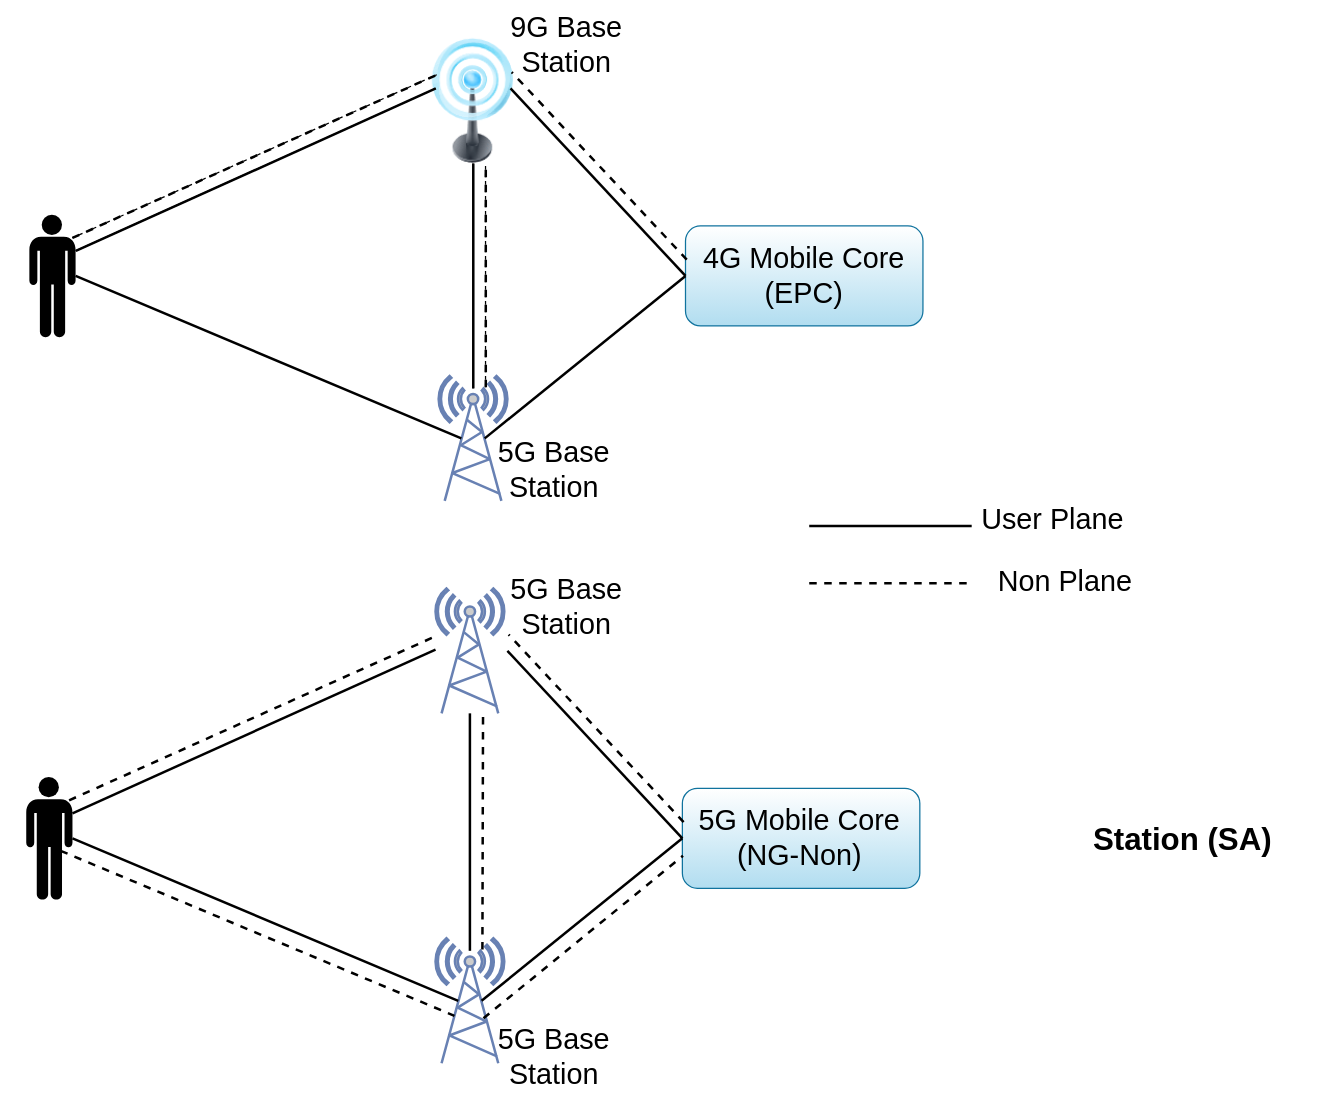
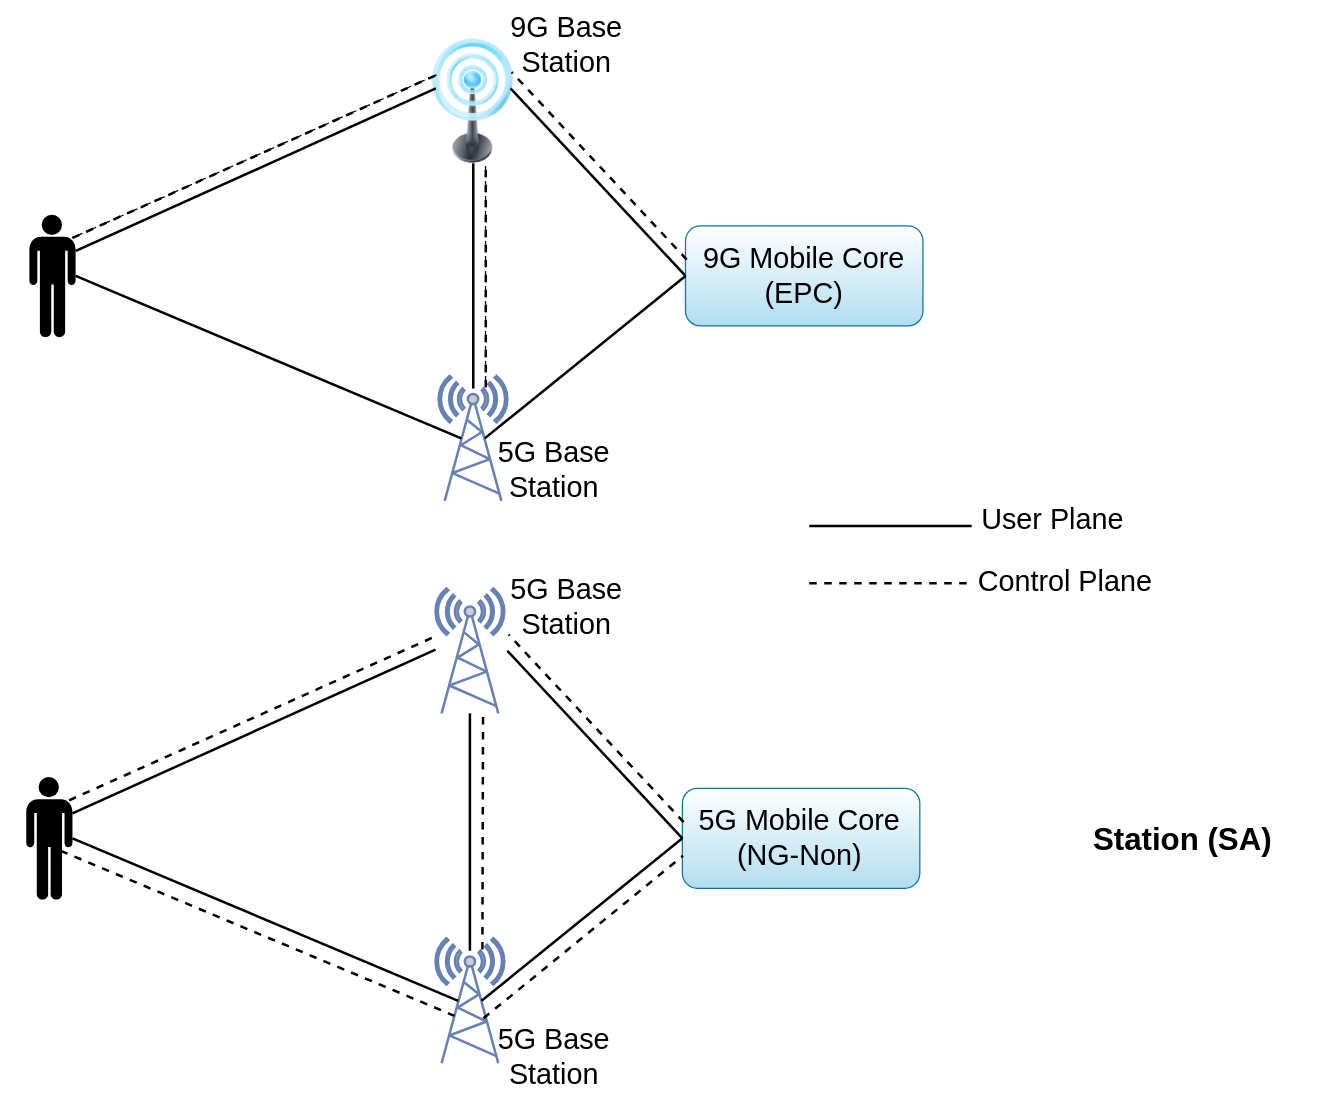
(804, 276) -> (804, 276)
(1066, 582) -> (1066, 582)
